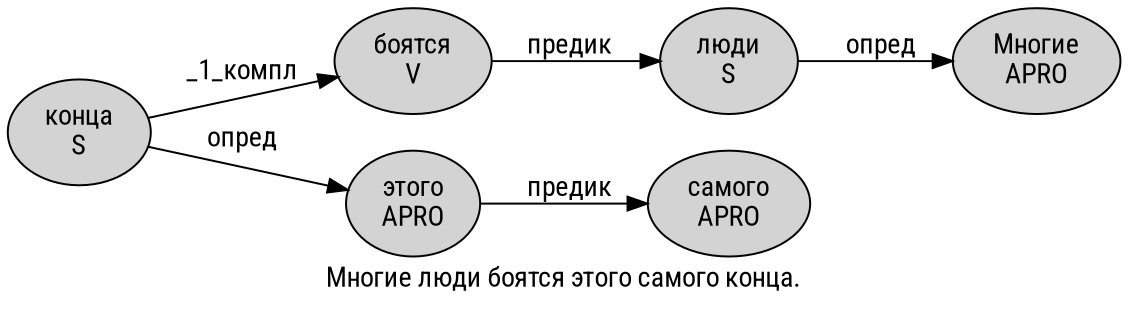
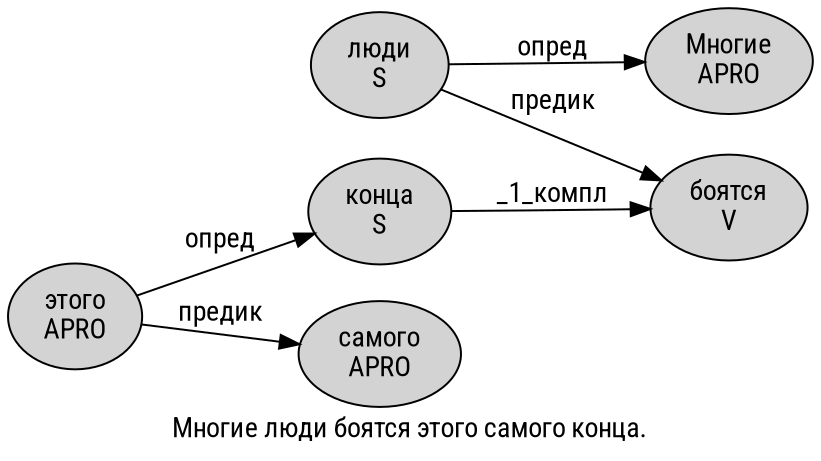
(566, 61) -> (542, 131)
(238, 166) -> (216, 268)
